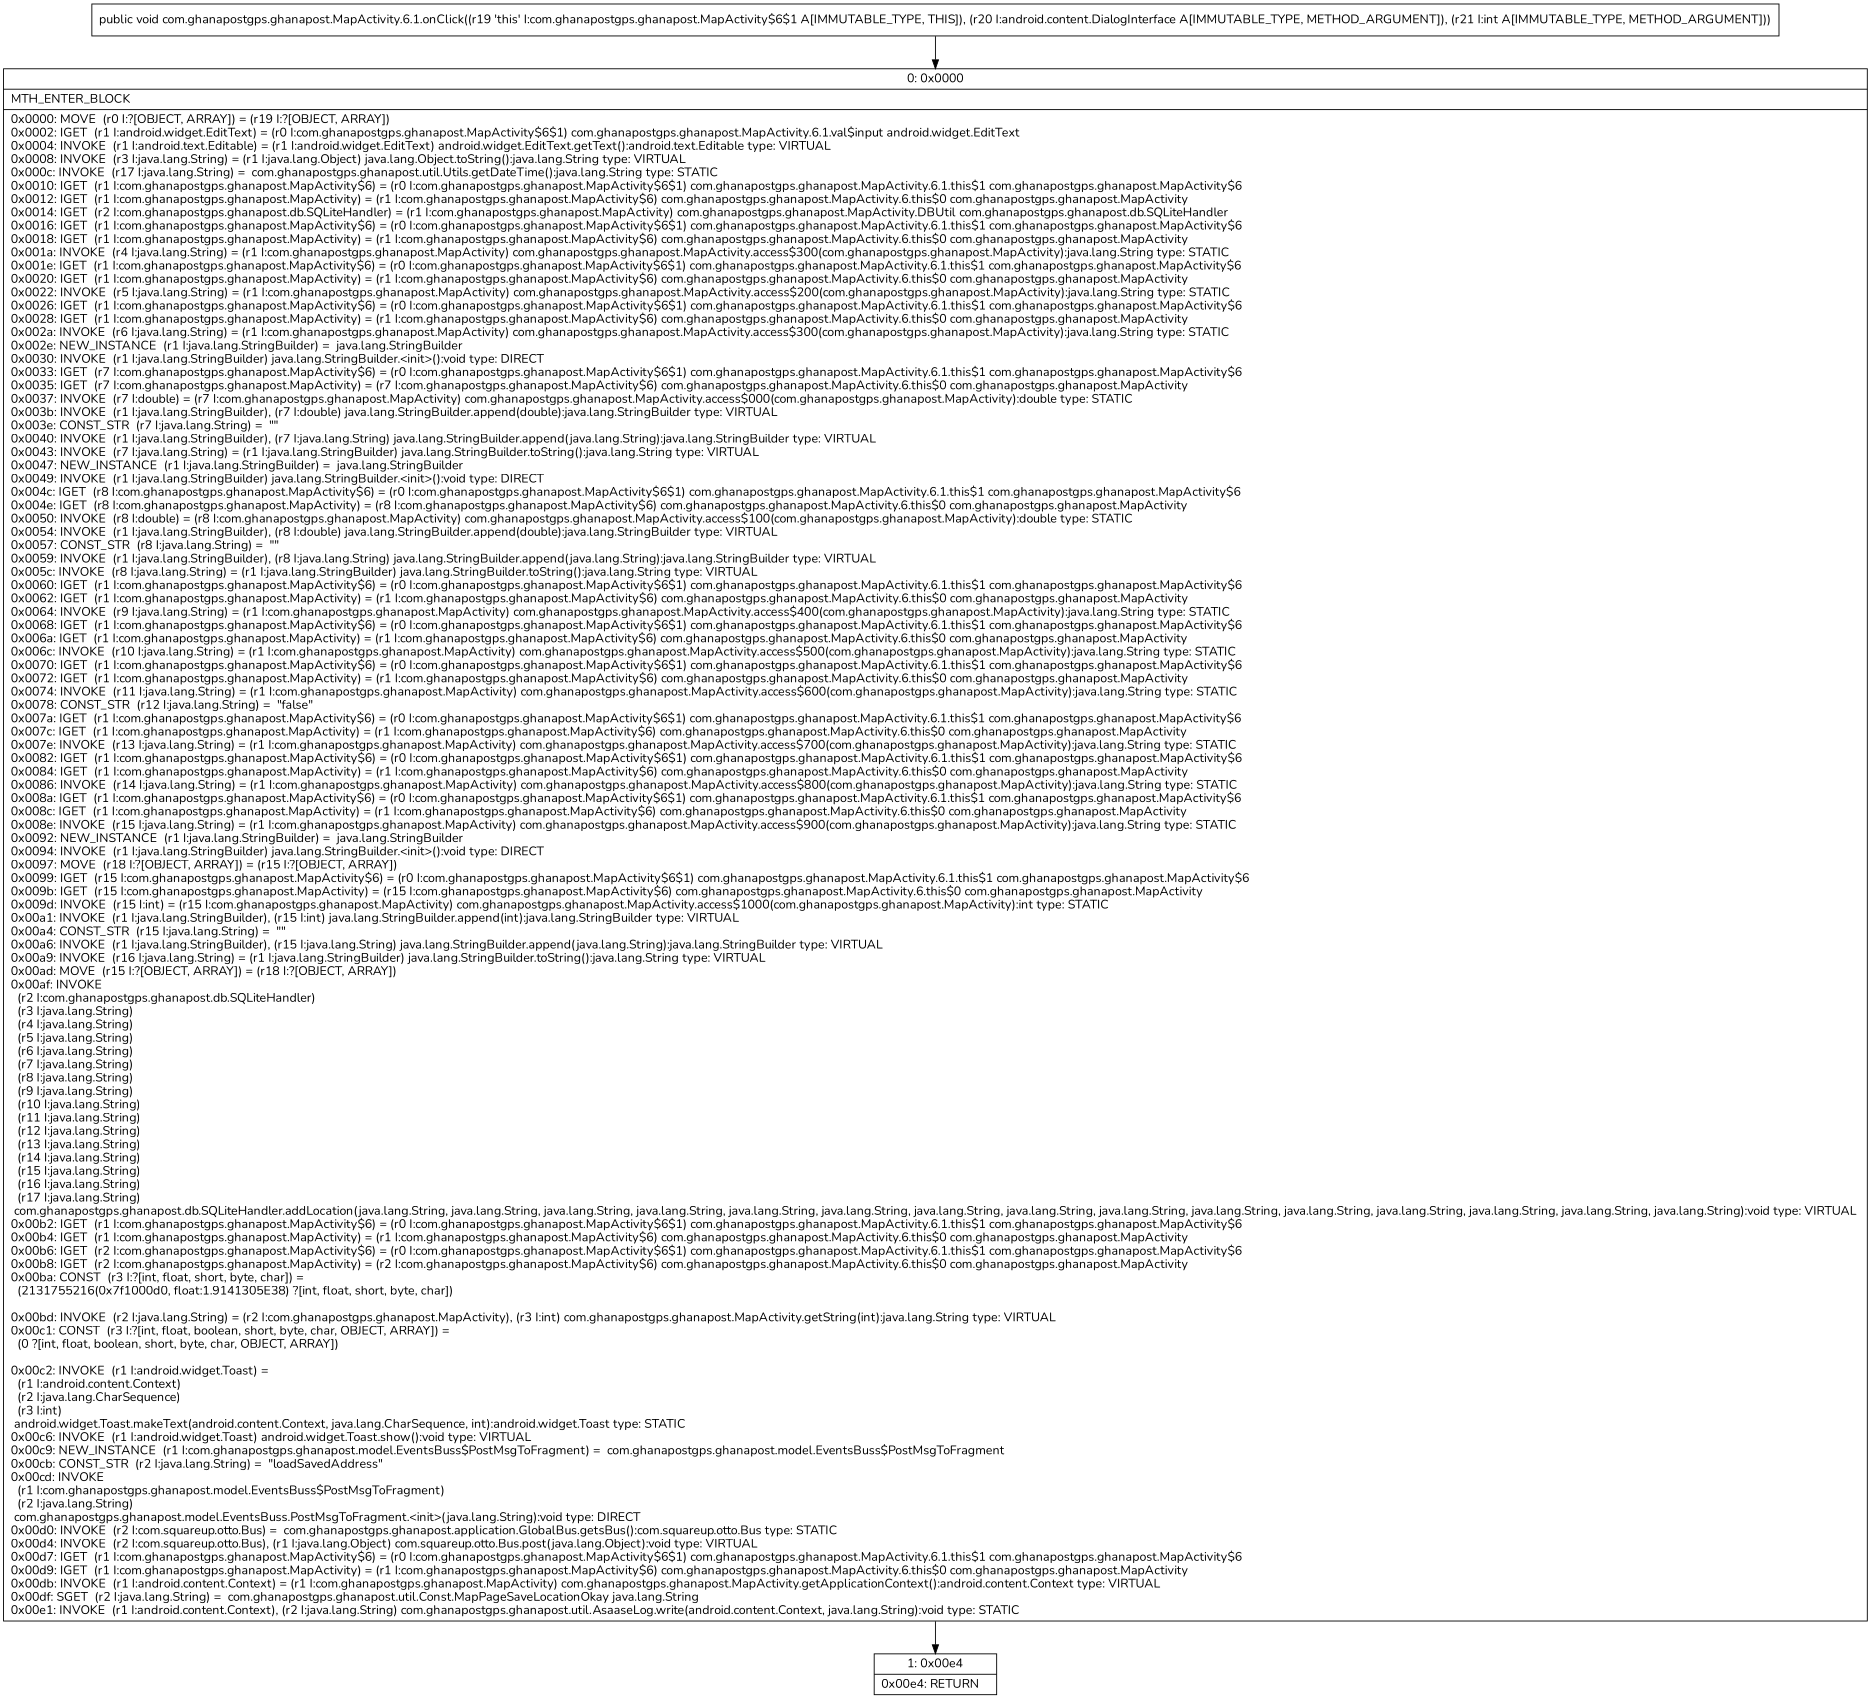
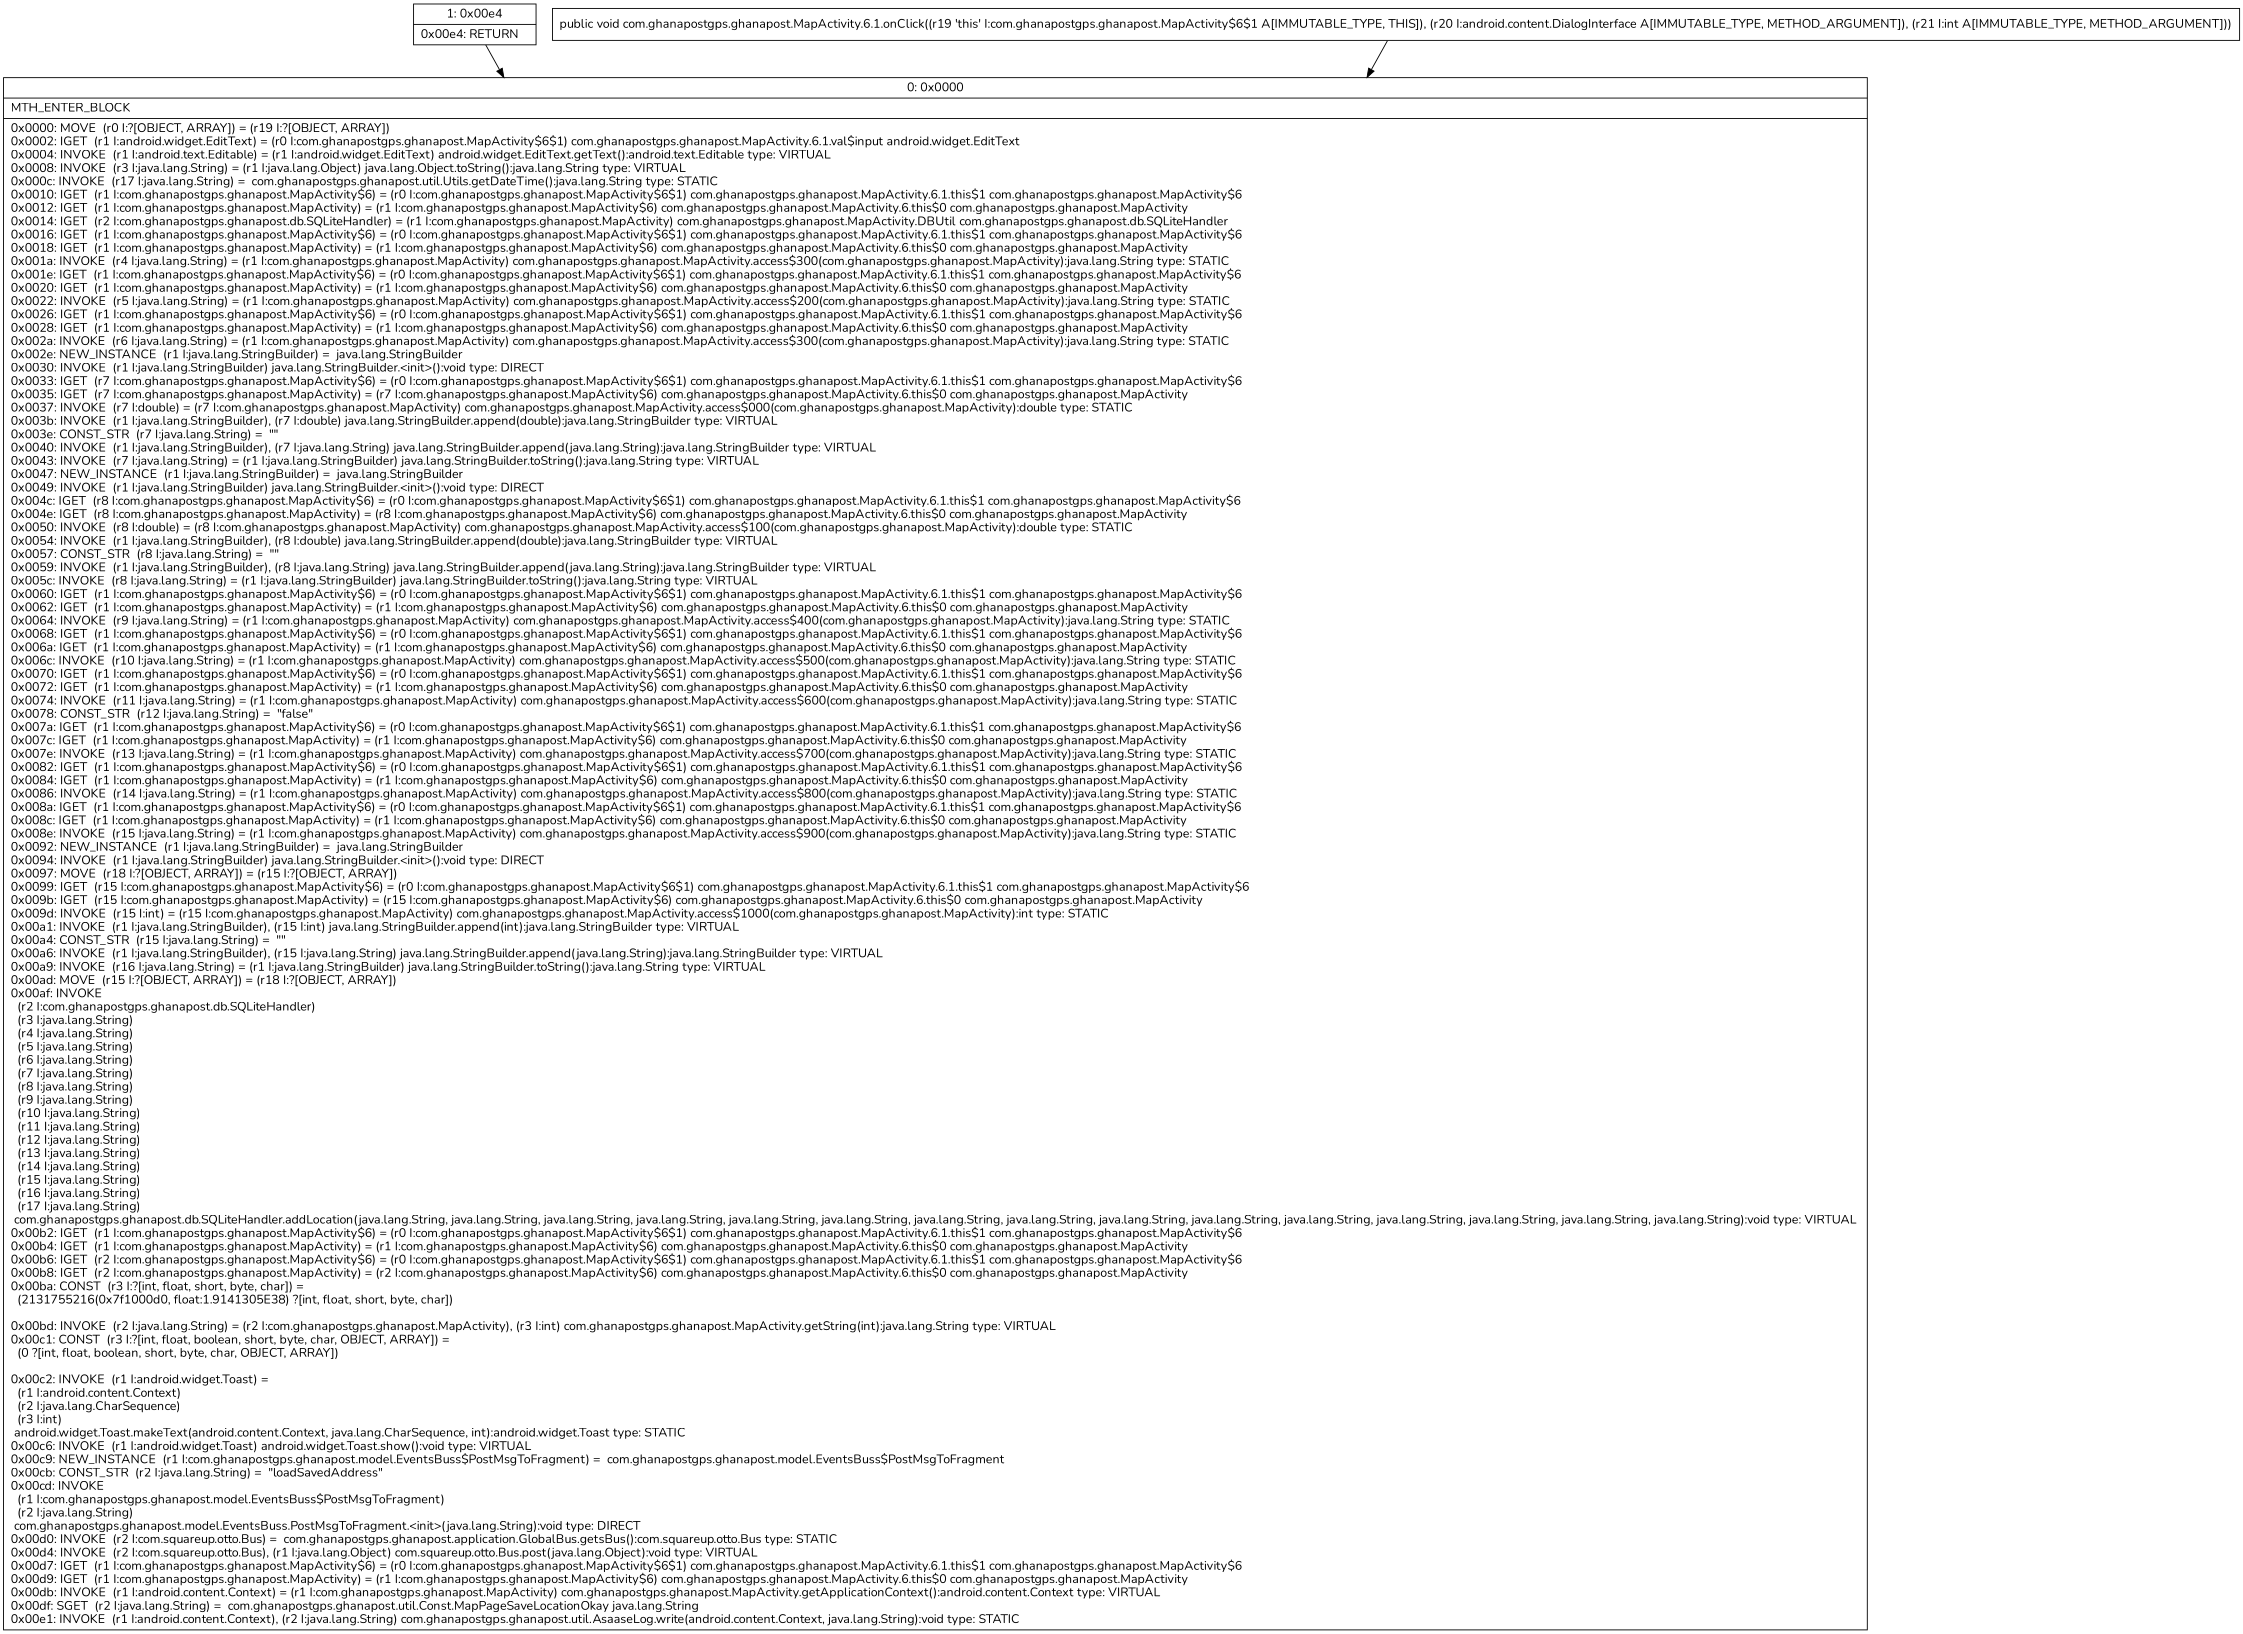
(935, 1633) -> (493, 57)
